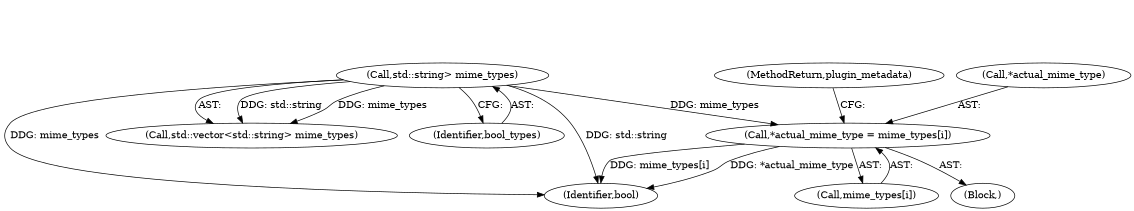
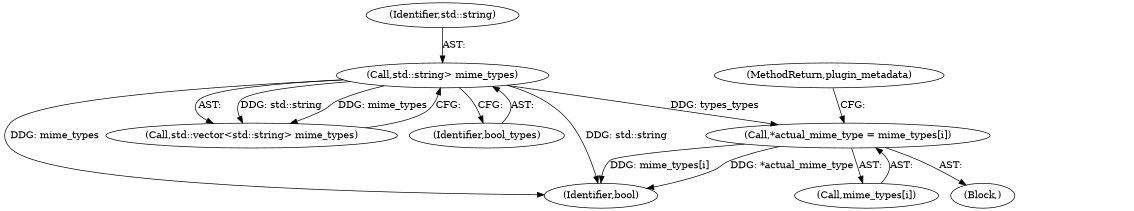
none -> (443, 15)
(1044, 75) -> none
(715, 105) -> (715, 105)
none -> (407, 120)
